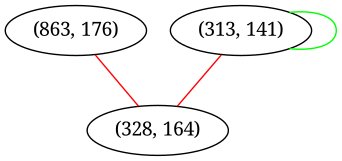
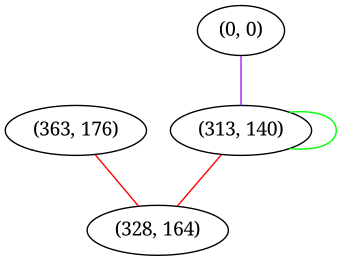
(76, 31) -> (76, 130)
none -> (241, 31)
(241, 31) -> (241, 130)
